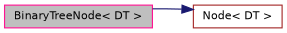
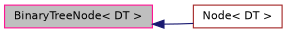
(167, 9) -> (179, 24)
